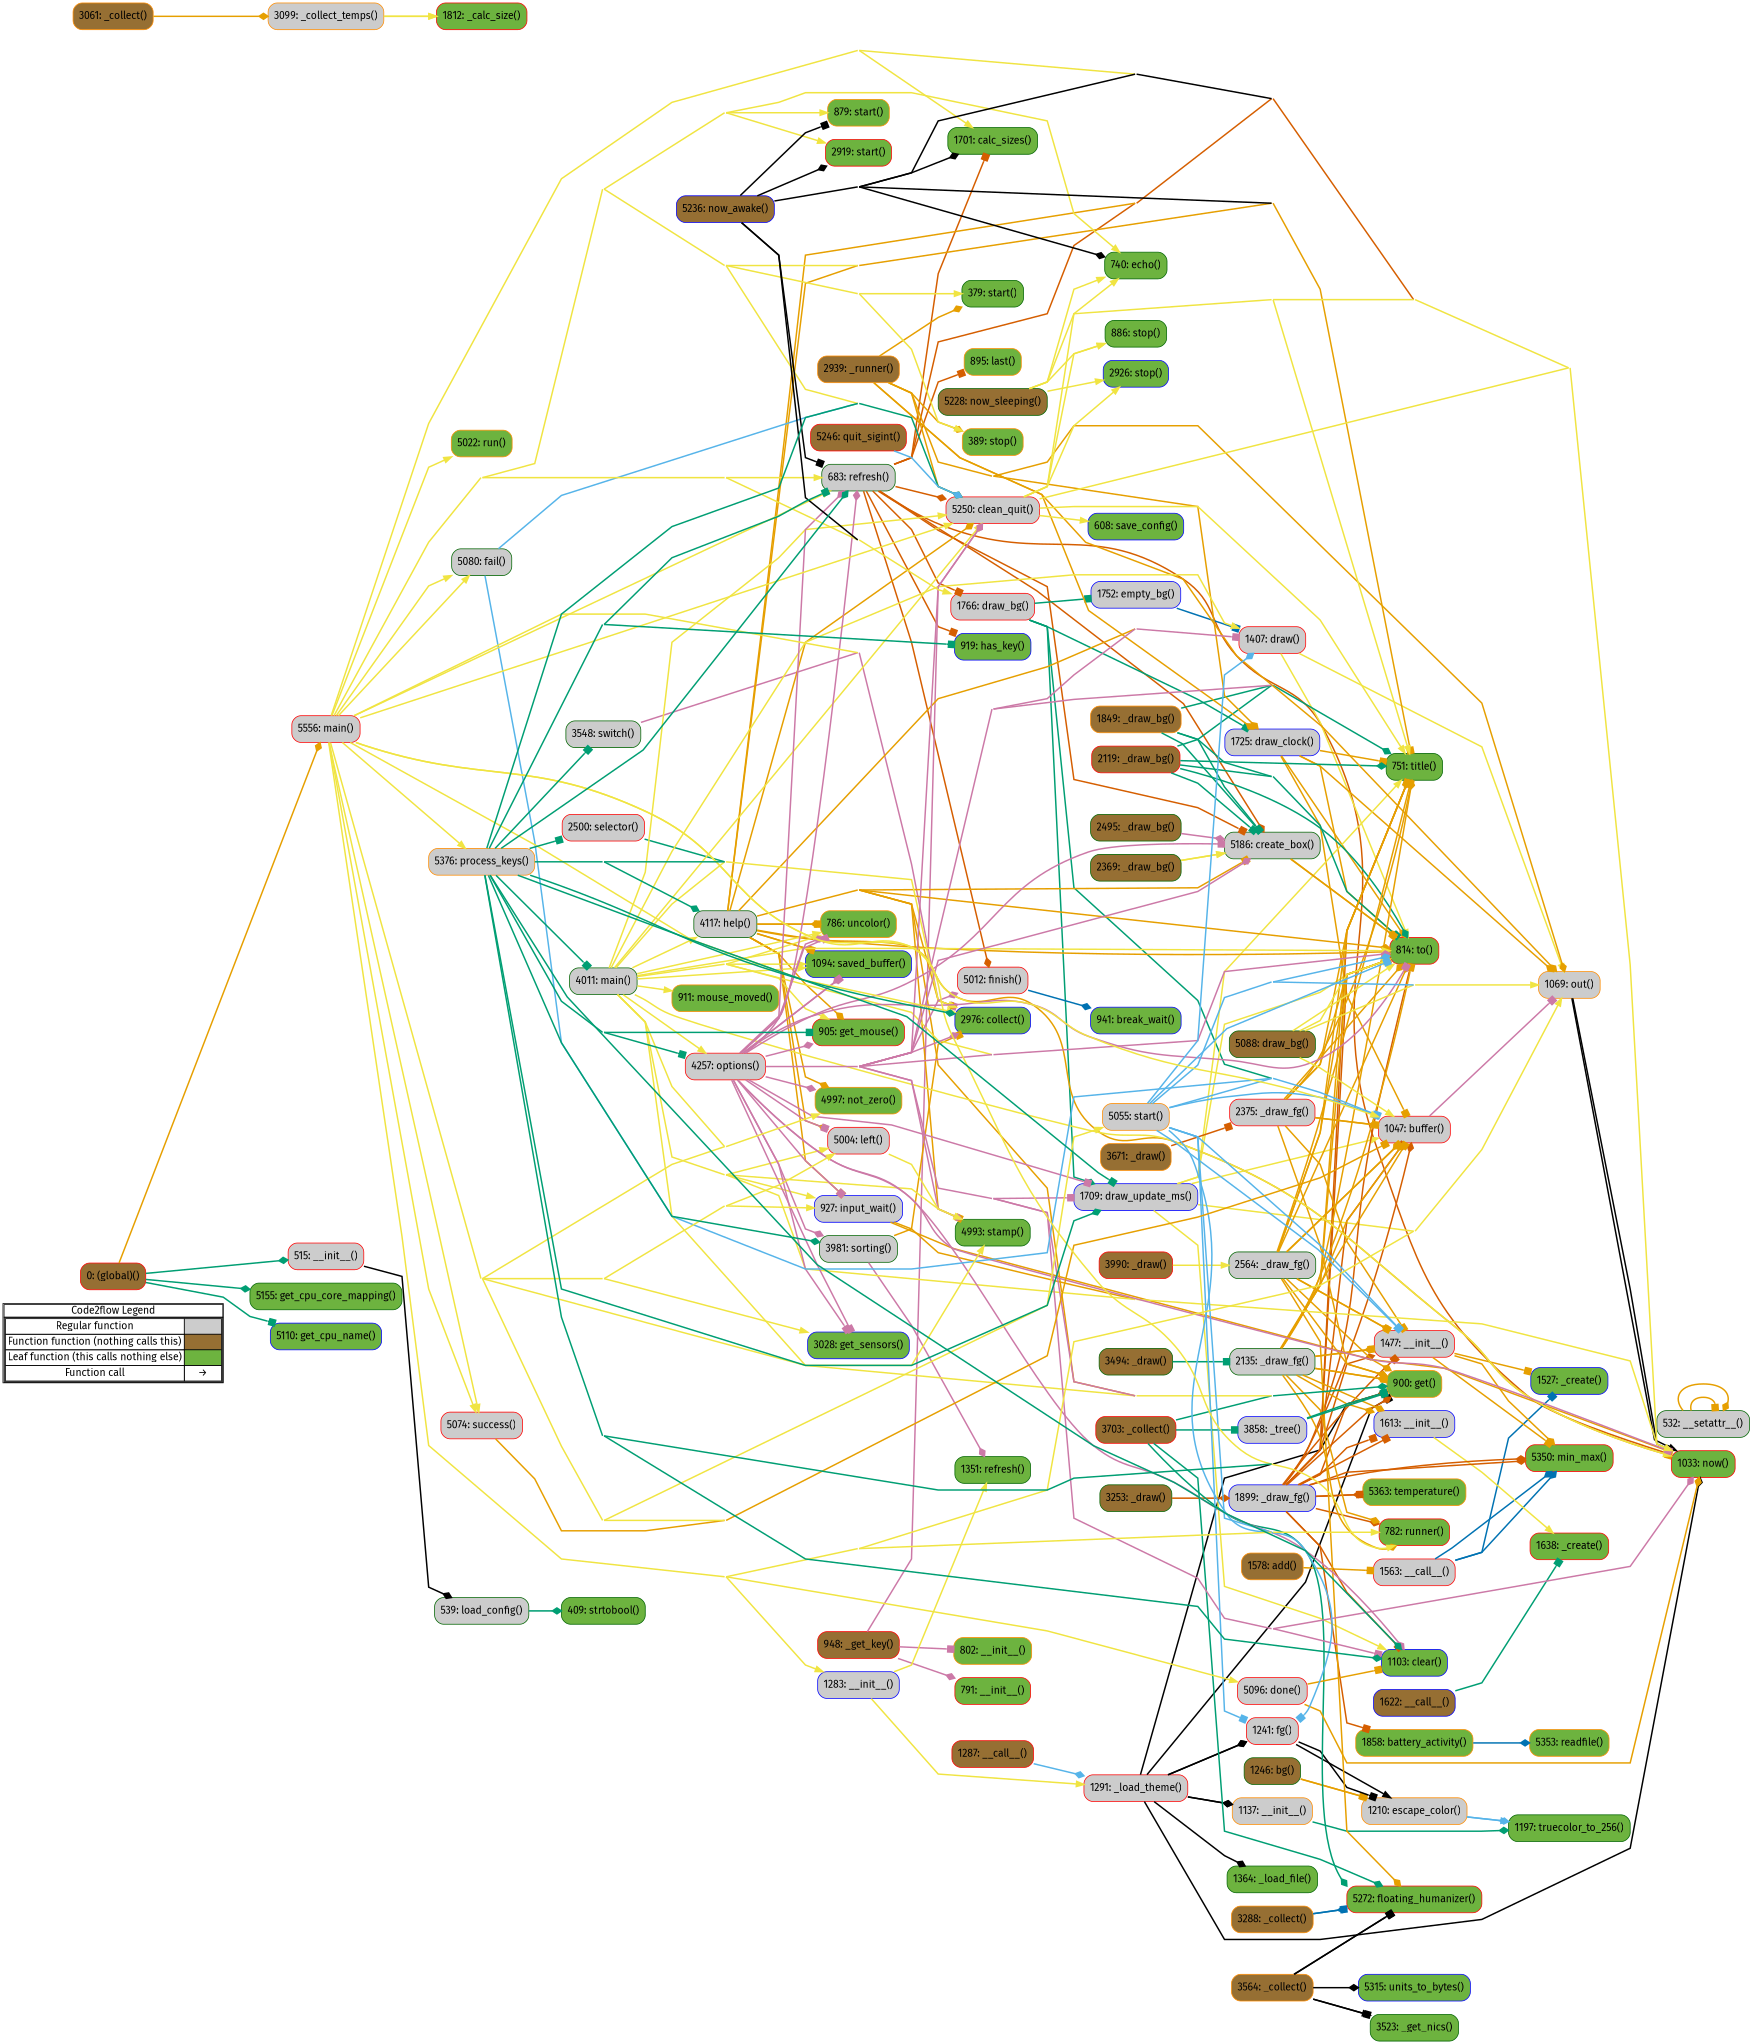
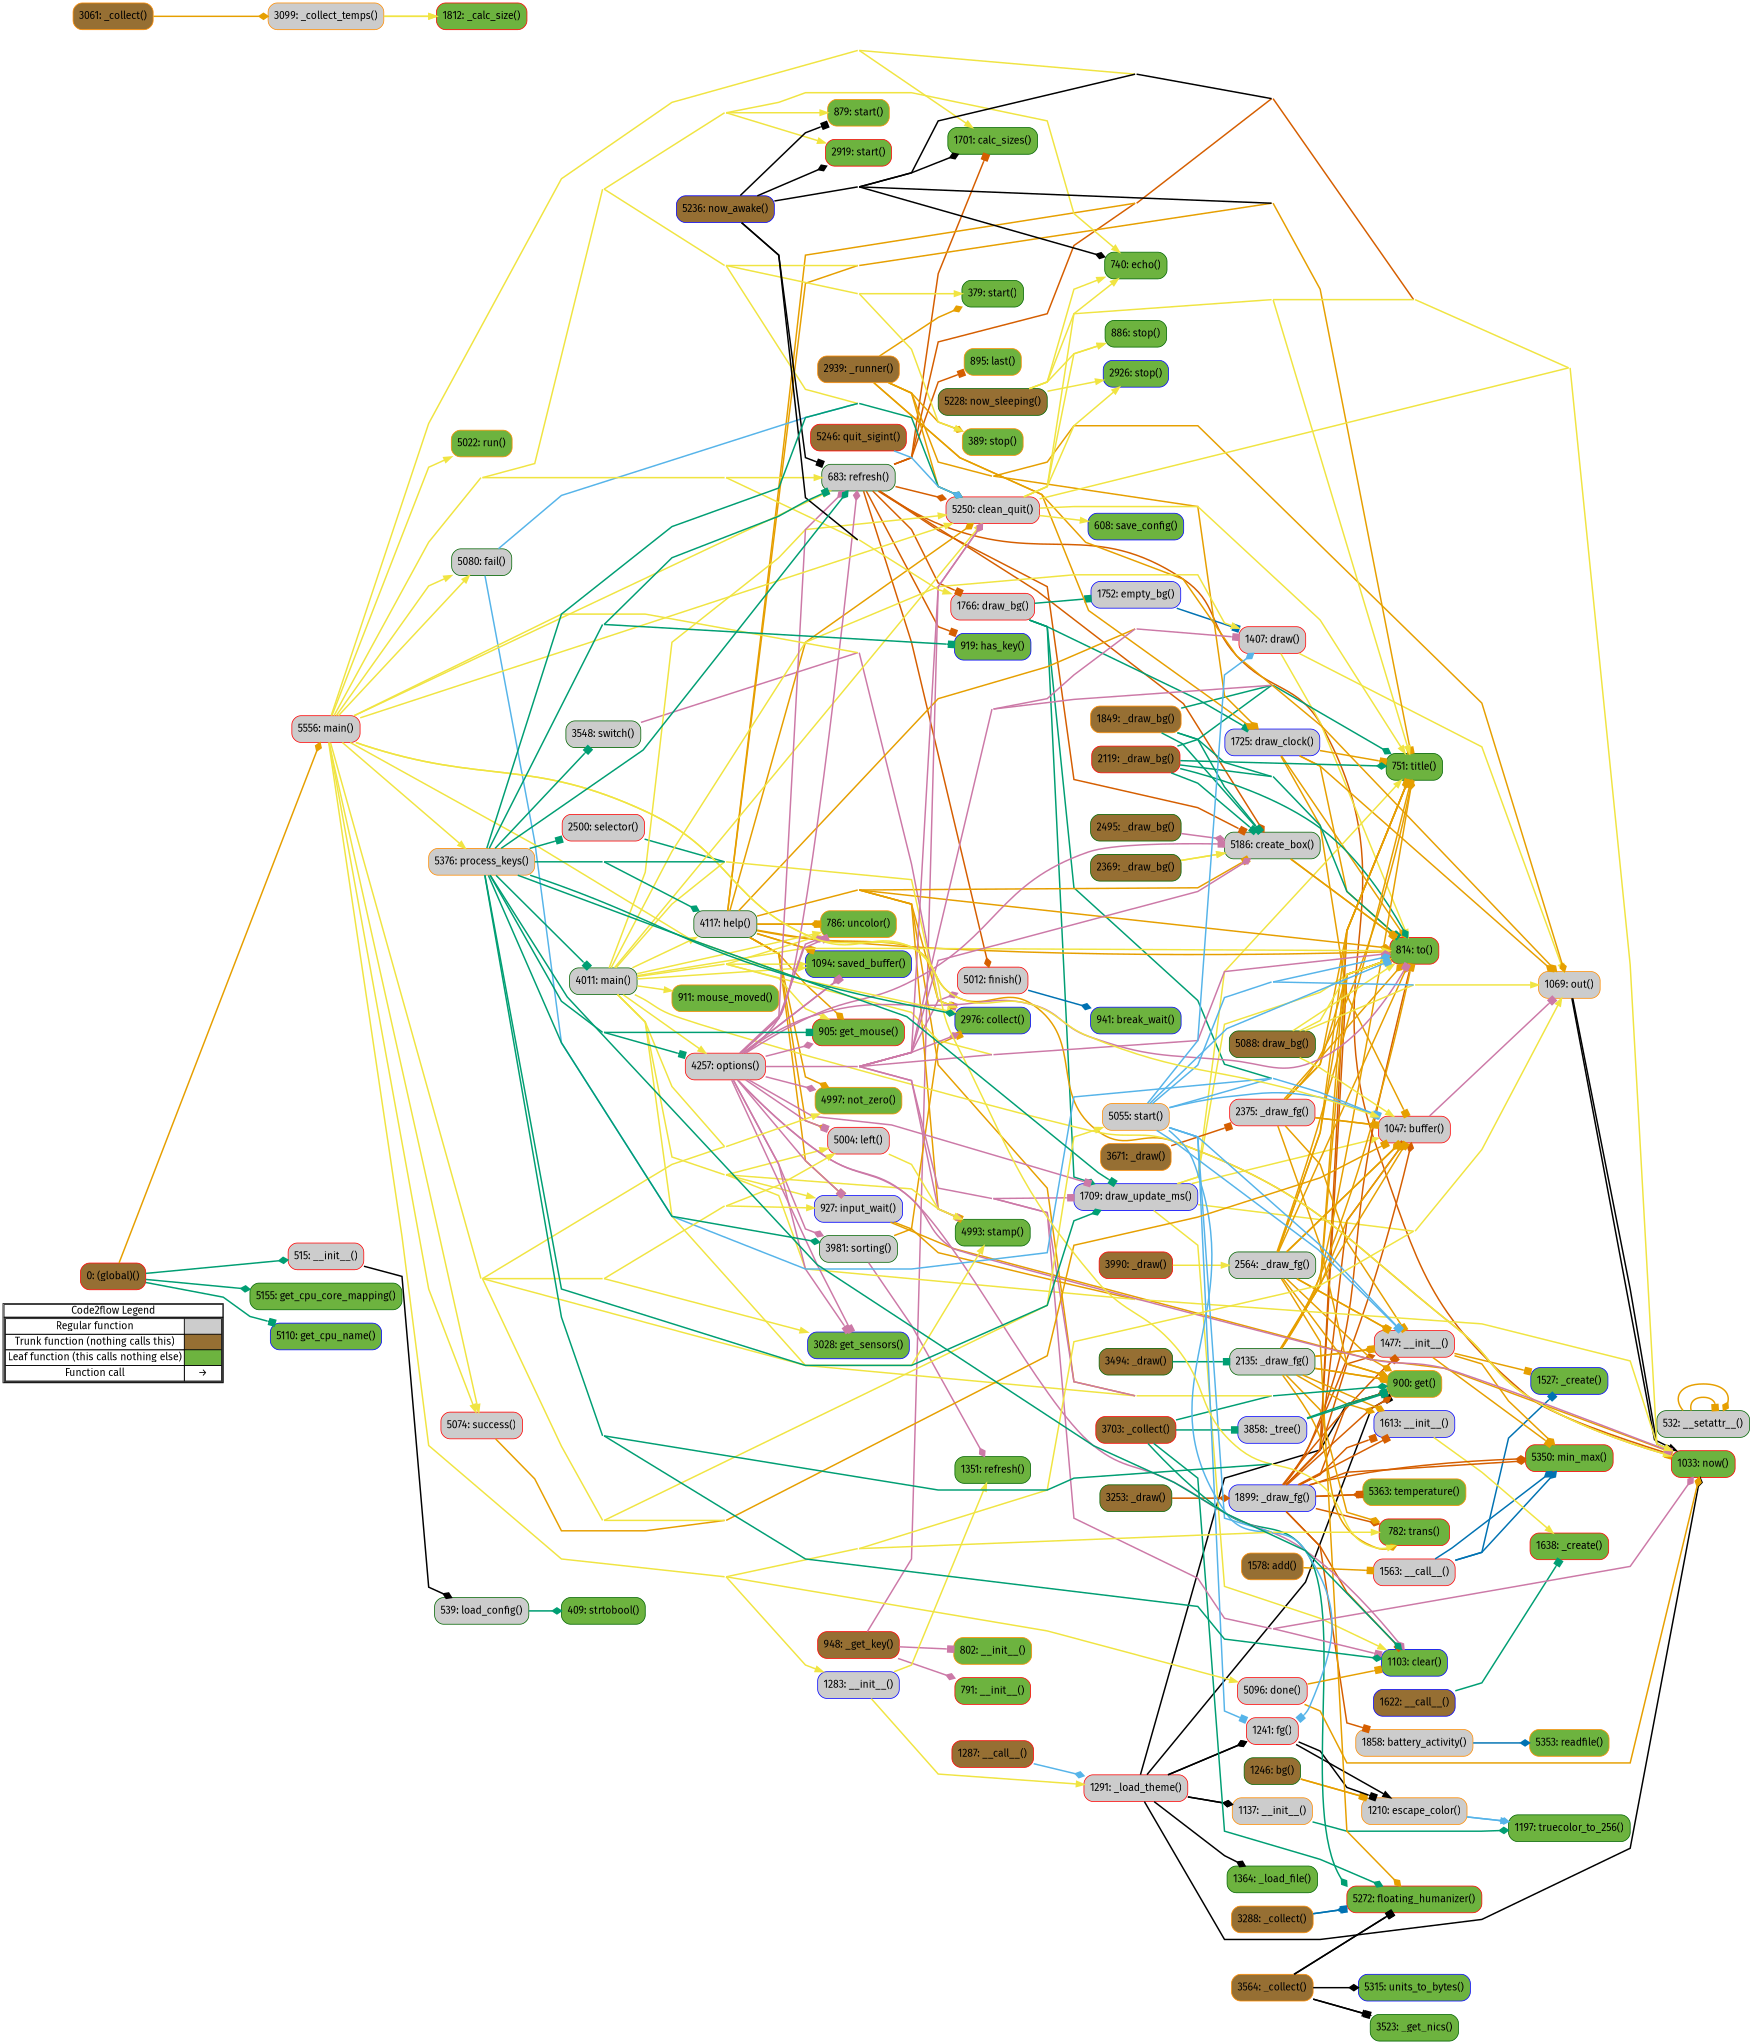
(95, 1342) -> (95, 1342)
(1414, 1532) -> (1414, 1532)
(1414, 1743) -> (1414, 1743)
